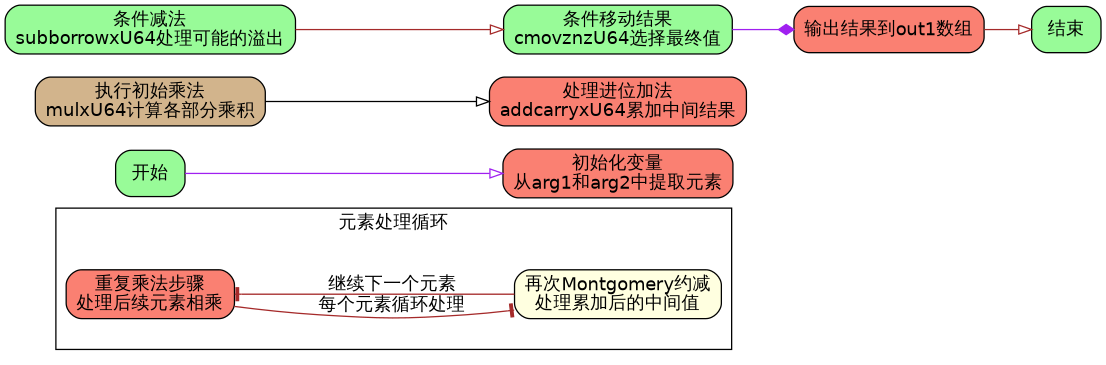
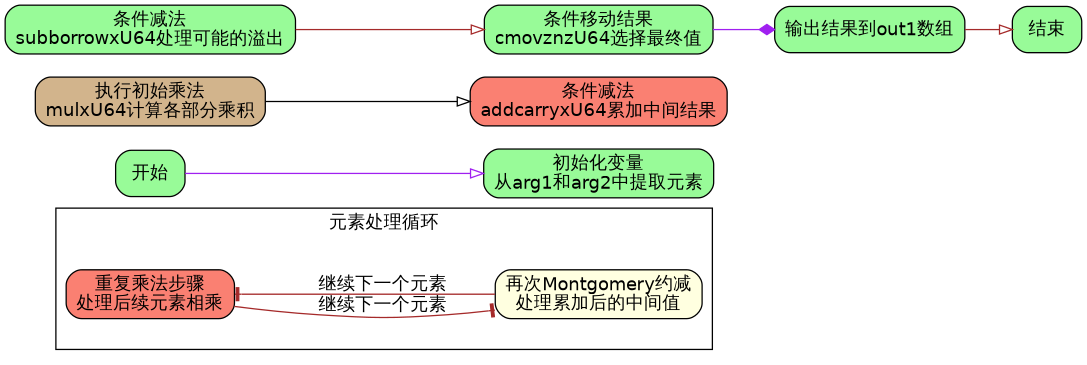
(889, 30) -> (870, 30)
(618, 101) -> (599, 101)
(618, 173) -> (599, 173)
(392, 305) -> (383, 305)
